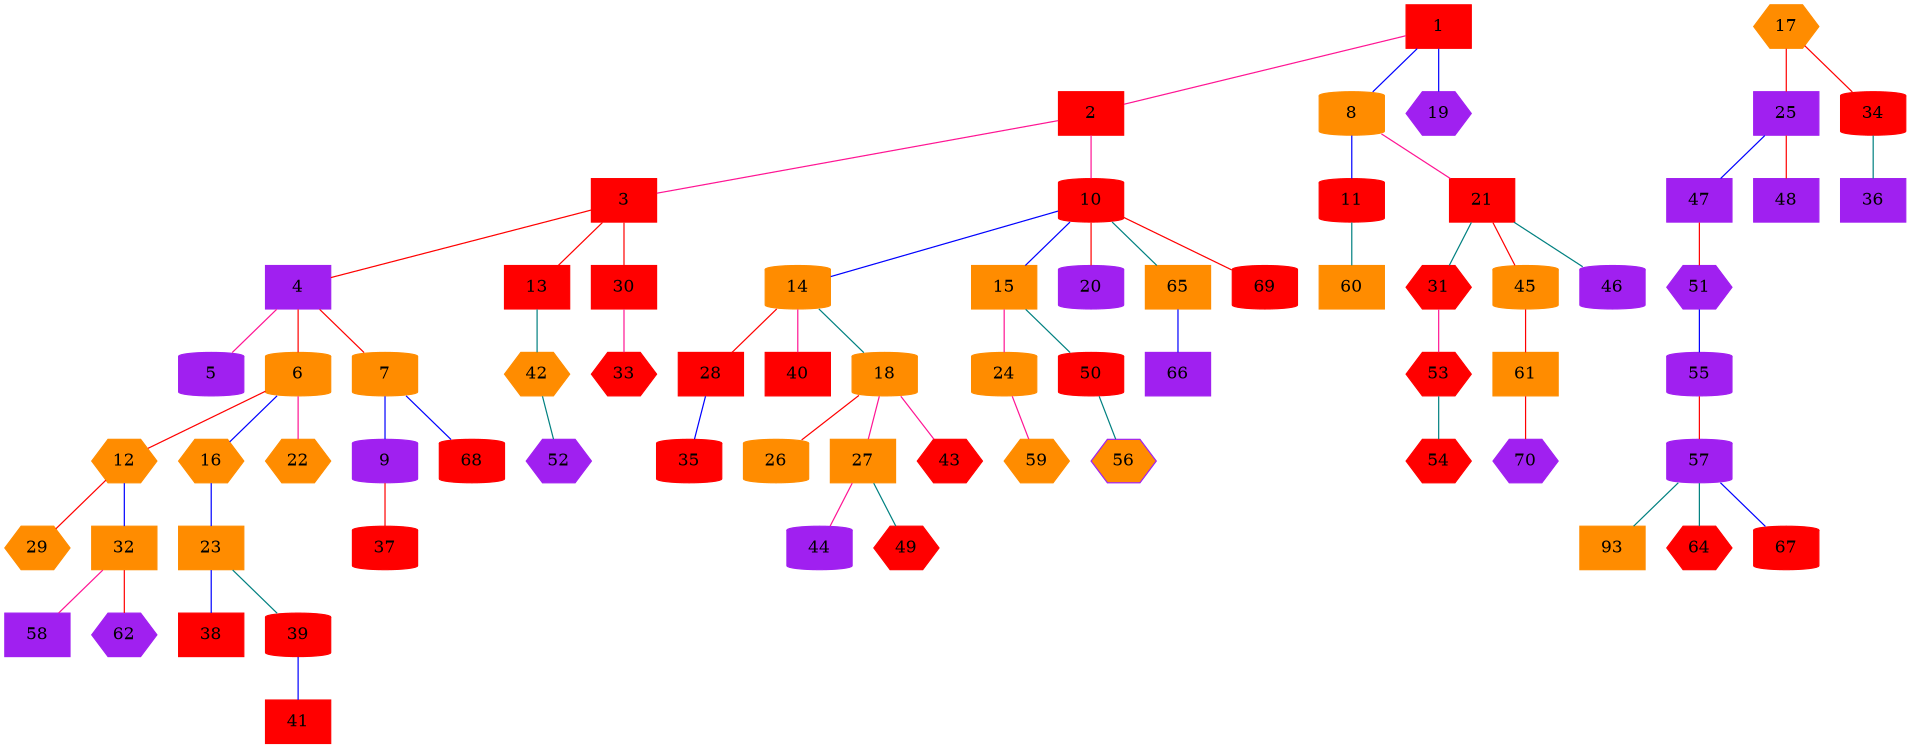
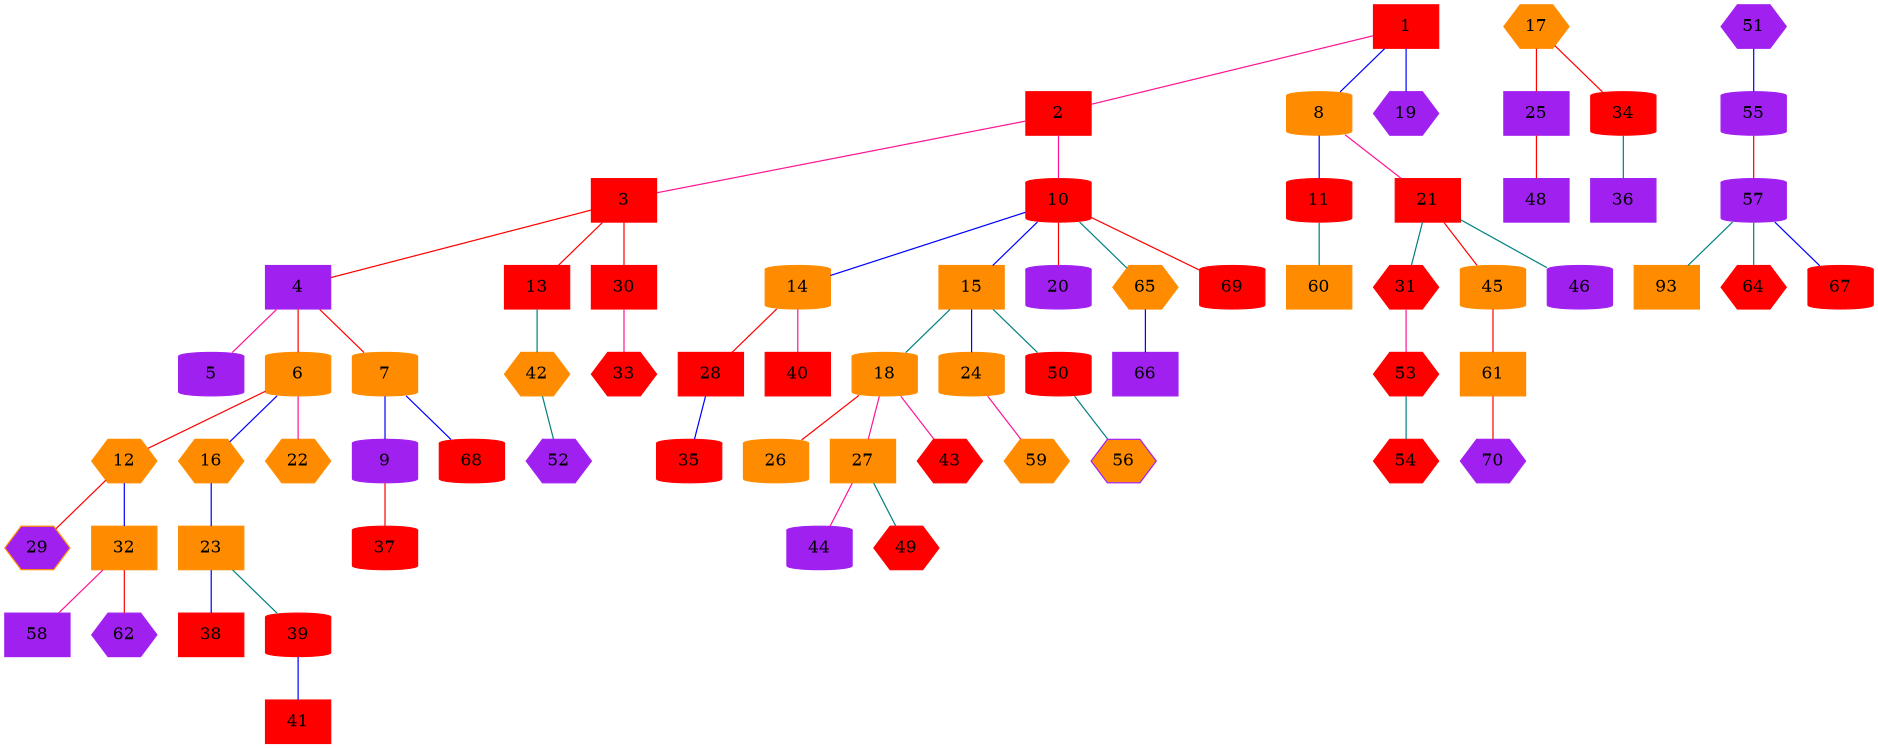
(1699, 200) -> none
(1178, 287) -> (1145, 287)
(841, 331) -> (928, 331)
(1004, 331) -> (972, 331)
(37, 548) -> (37, 548)
